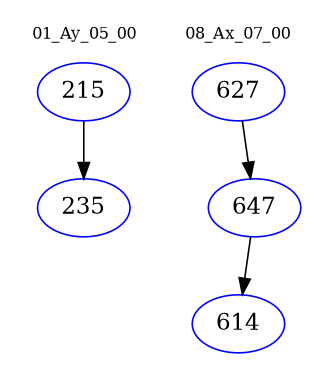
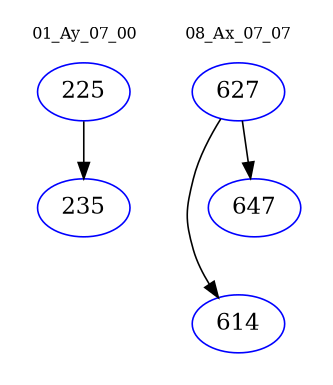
(85, 35) -> (85, 35)
(238, 35) -> (238, 35)
(84, 92) -> (84, 92)
(248, 257) -> (189, 200)
